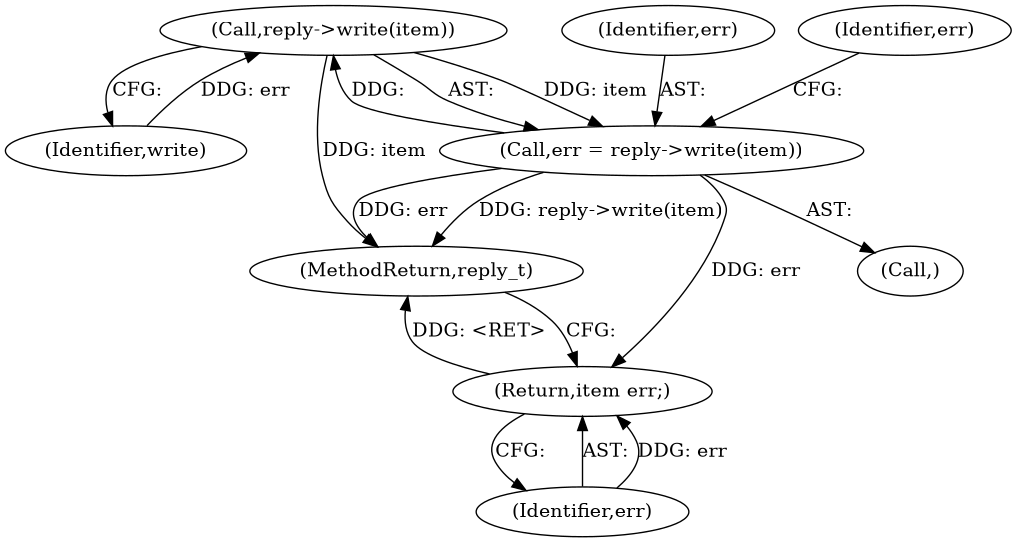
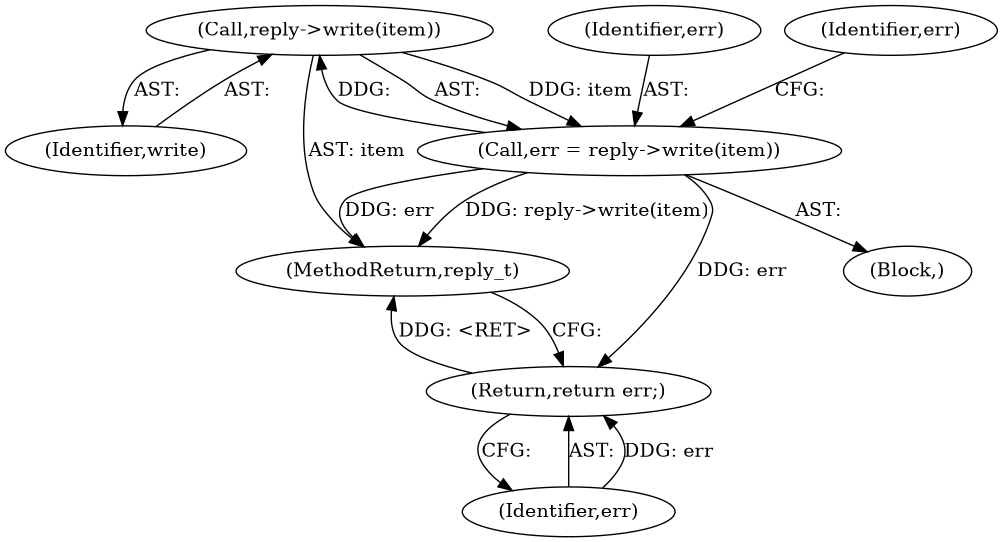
(141, 91) -> (161, 91)
(246, 91) -> (251, 91)
(375, 151) -> (357, 151)
(910, 271) -> (908, 271)
(583, 391) -> (569, 391)
